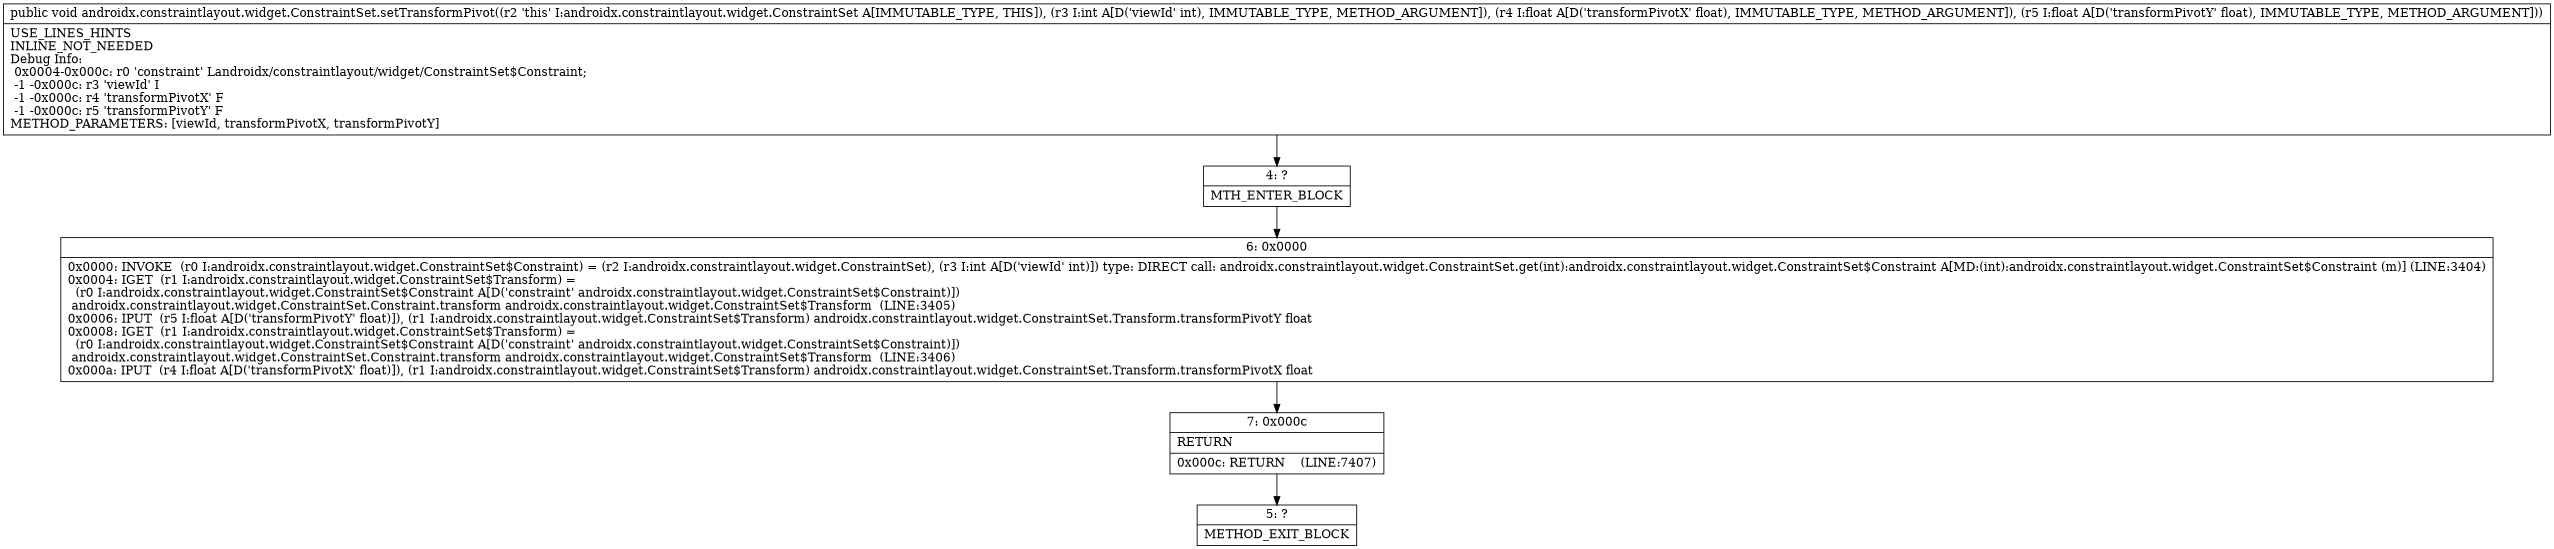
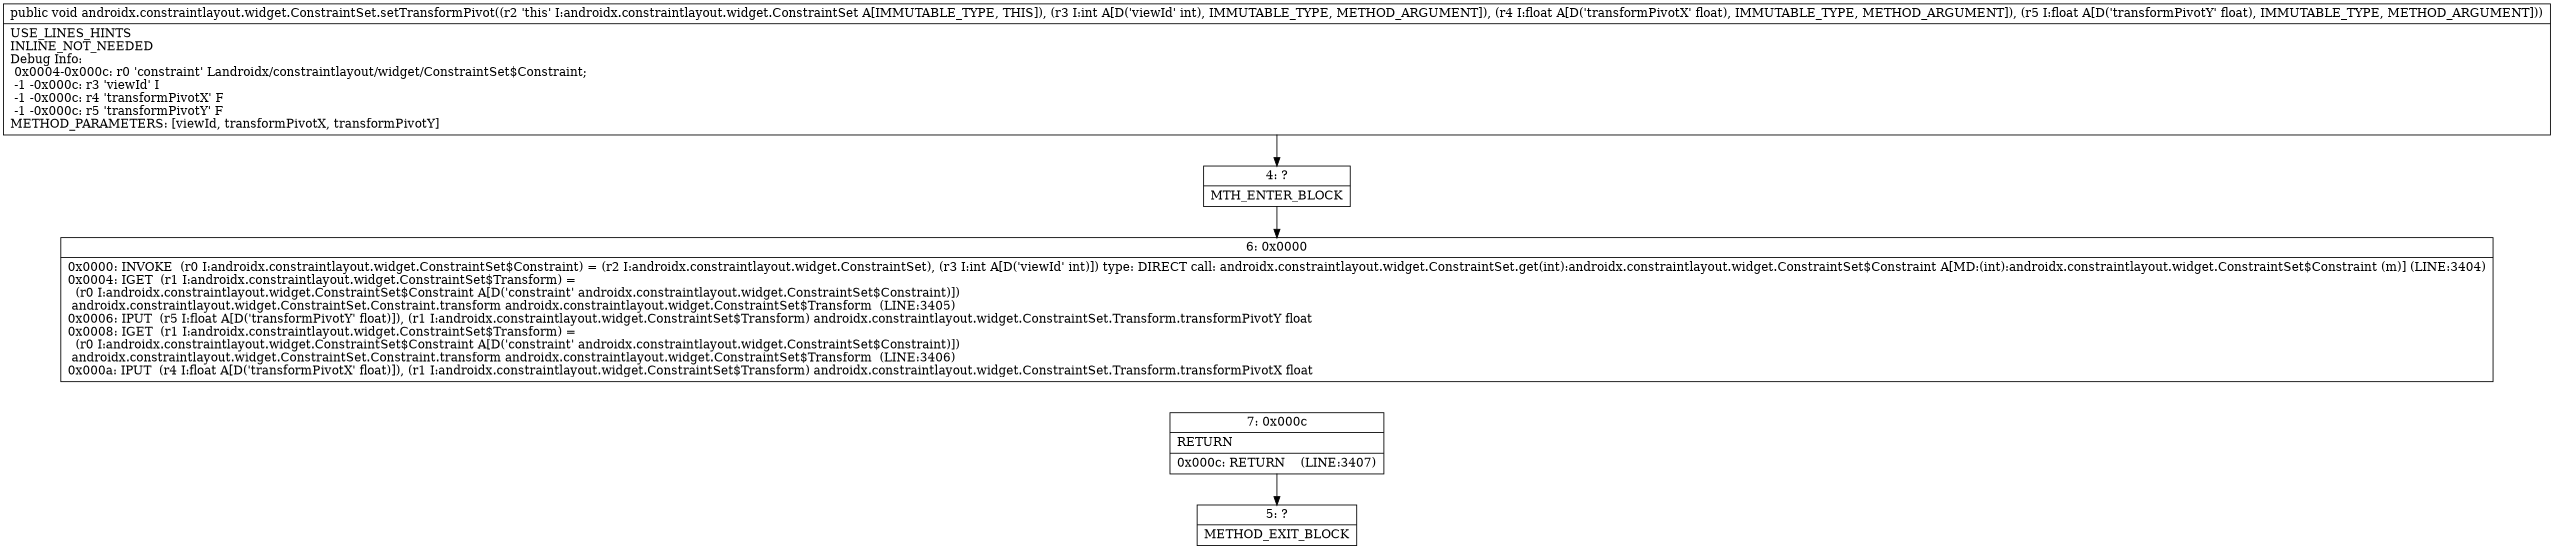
(1277, 393) -> none
(1277, 463) -> (1277, 463)
